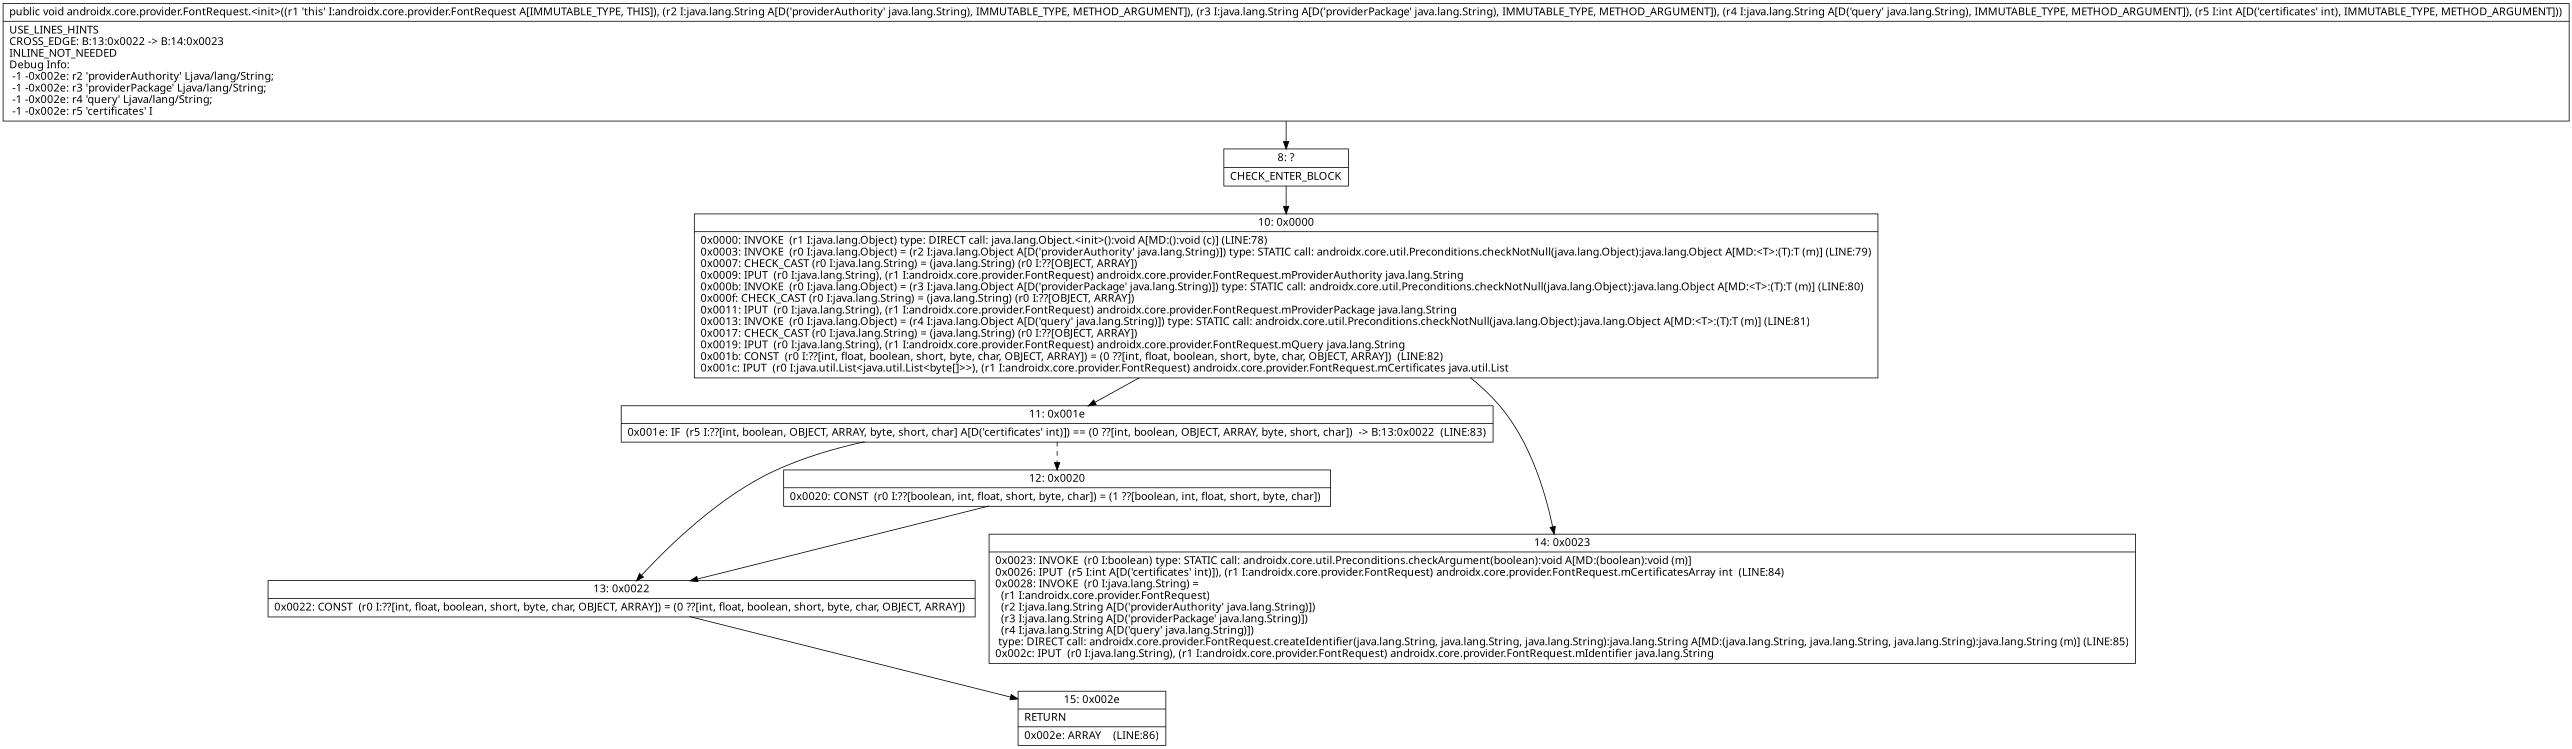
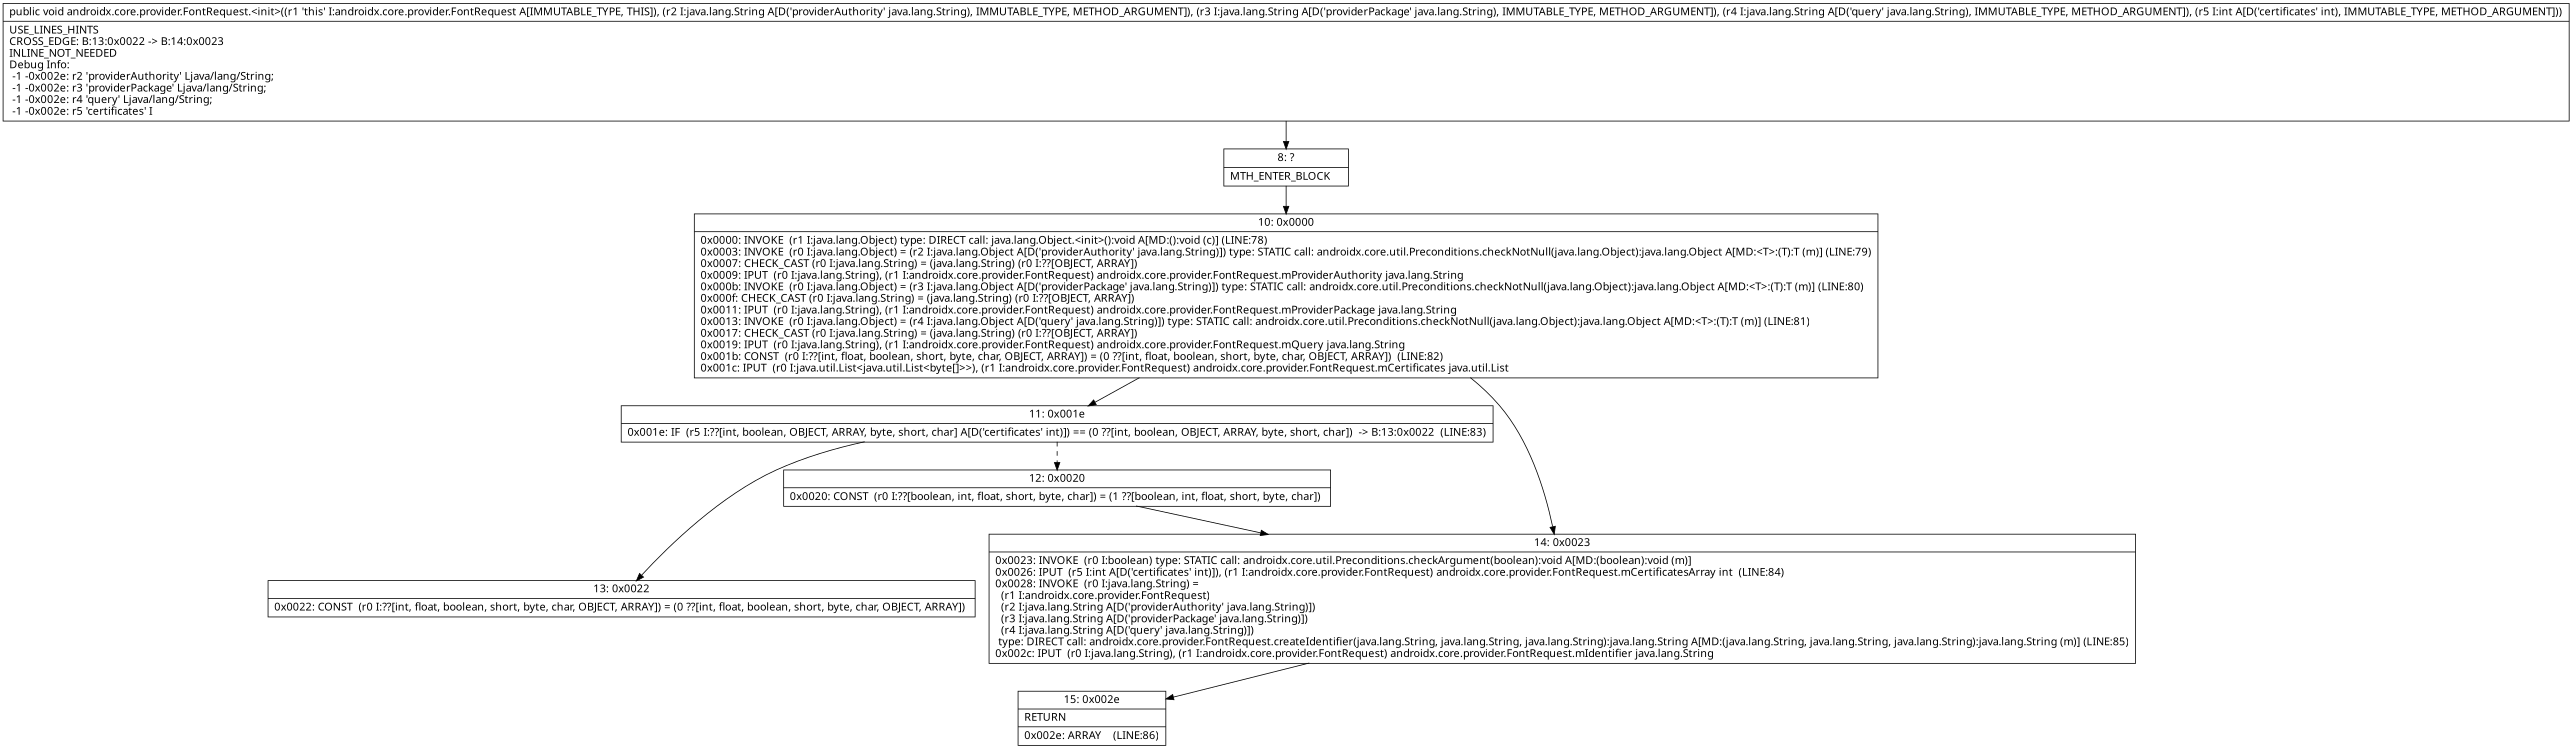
(1286, 176) -> (1280, 176)
(843, 542) -> (1198, 519)
(850, 657) -> (1241, 680)
